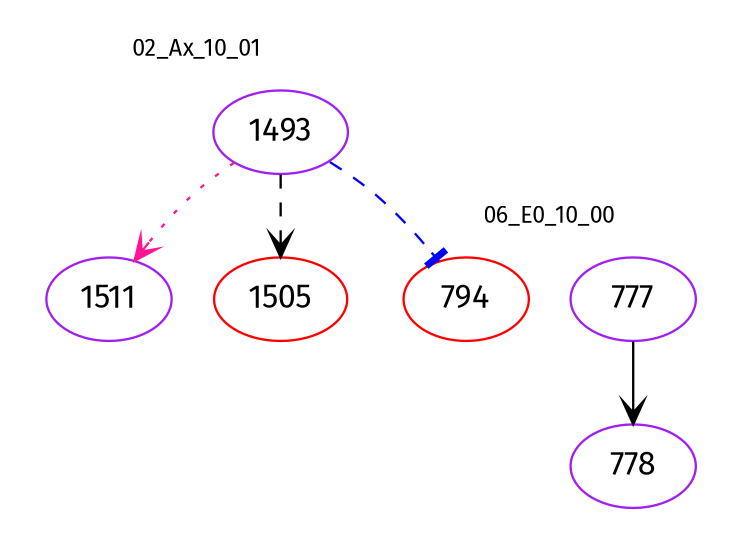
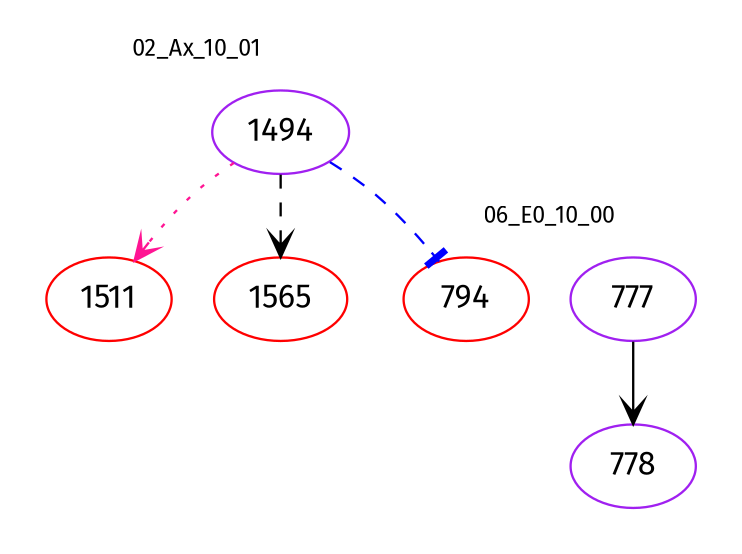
(281, 132) -> (281, 132)
(109, 299) -> (109, 299)
(281, 299) -> (281, 299)
